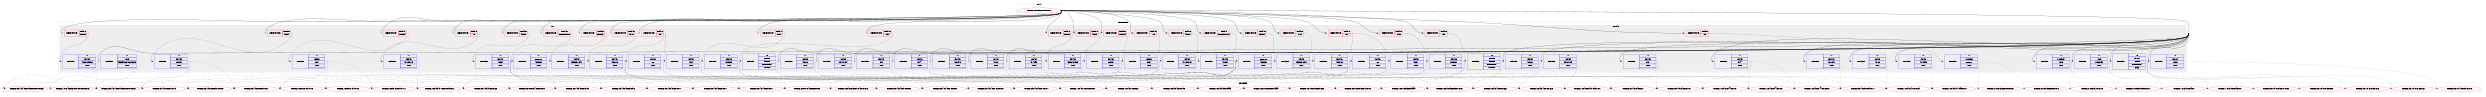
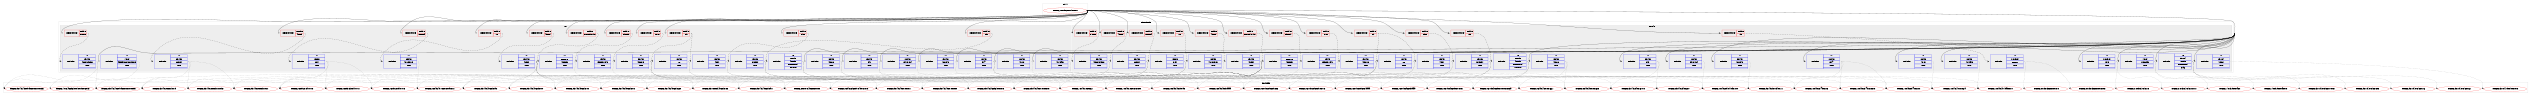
(945, 89) -> (990, 89)
none -> (1495, 89)
